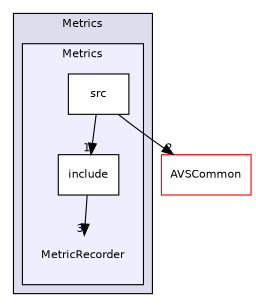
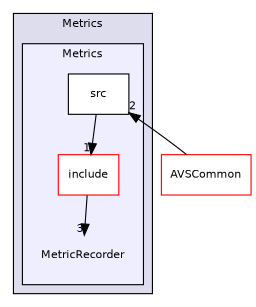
(136, 128) -> (163, 136)
(89, 175) -> (89, 175)
